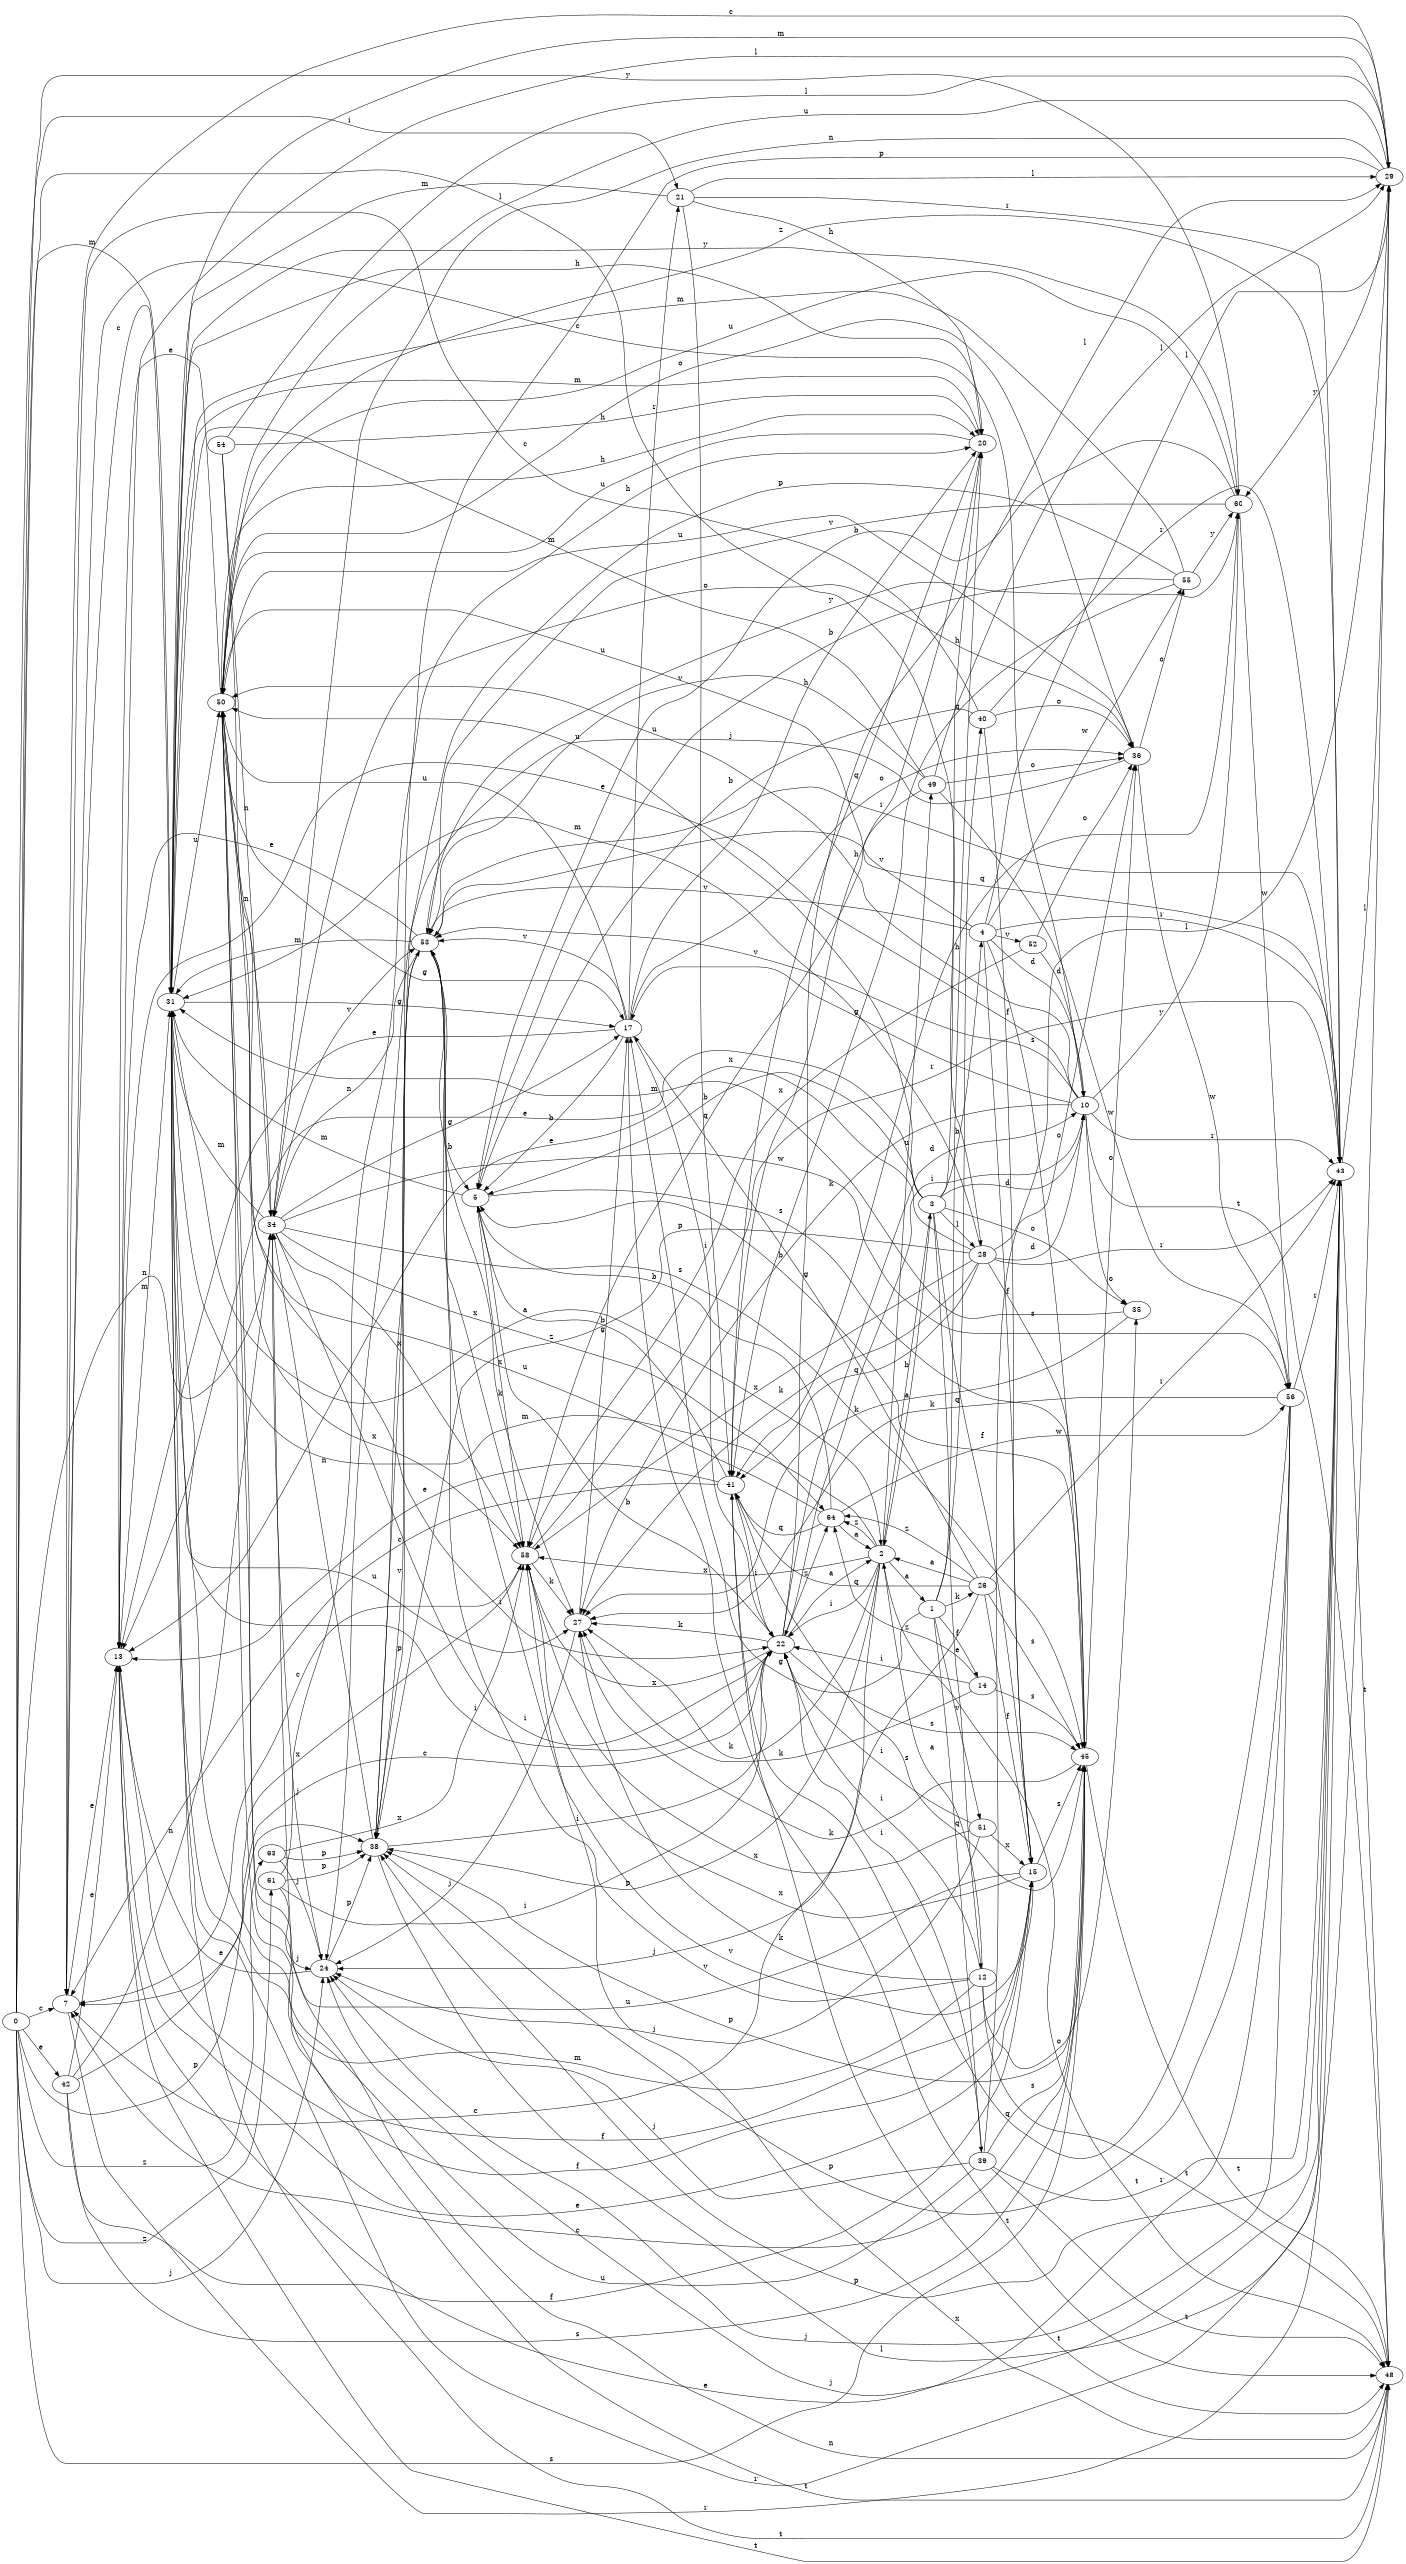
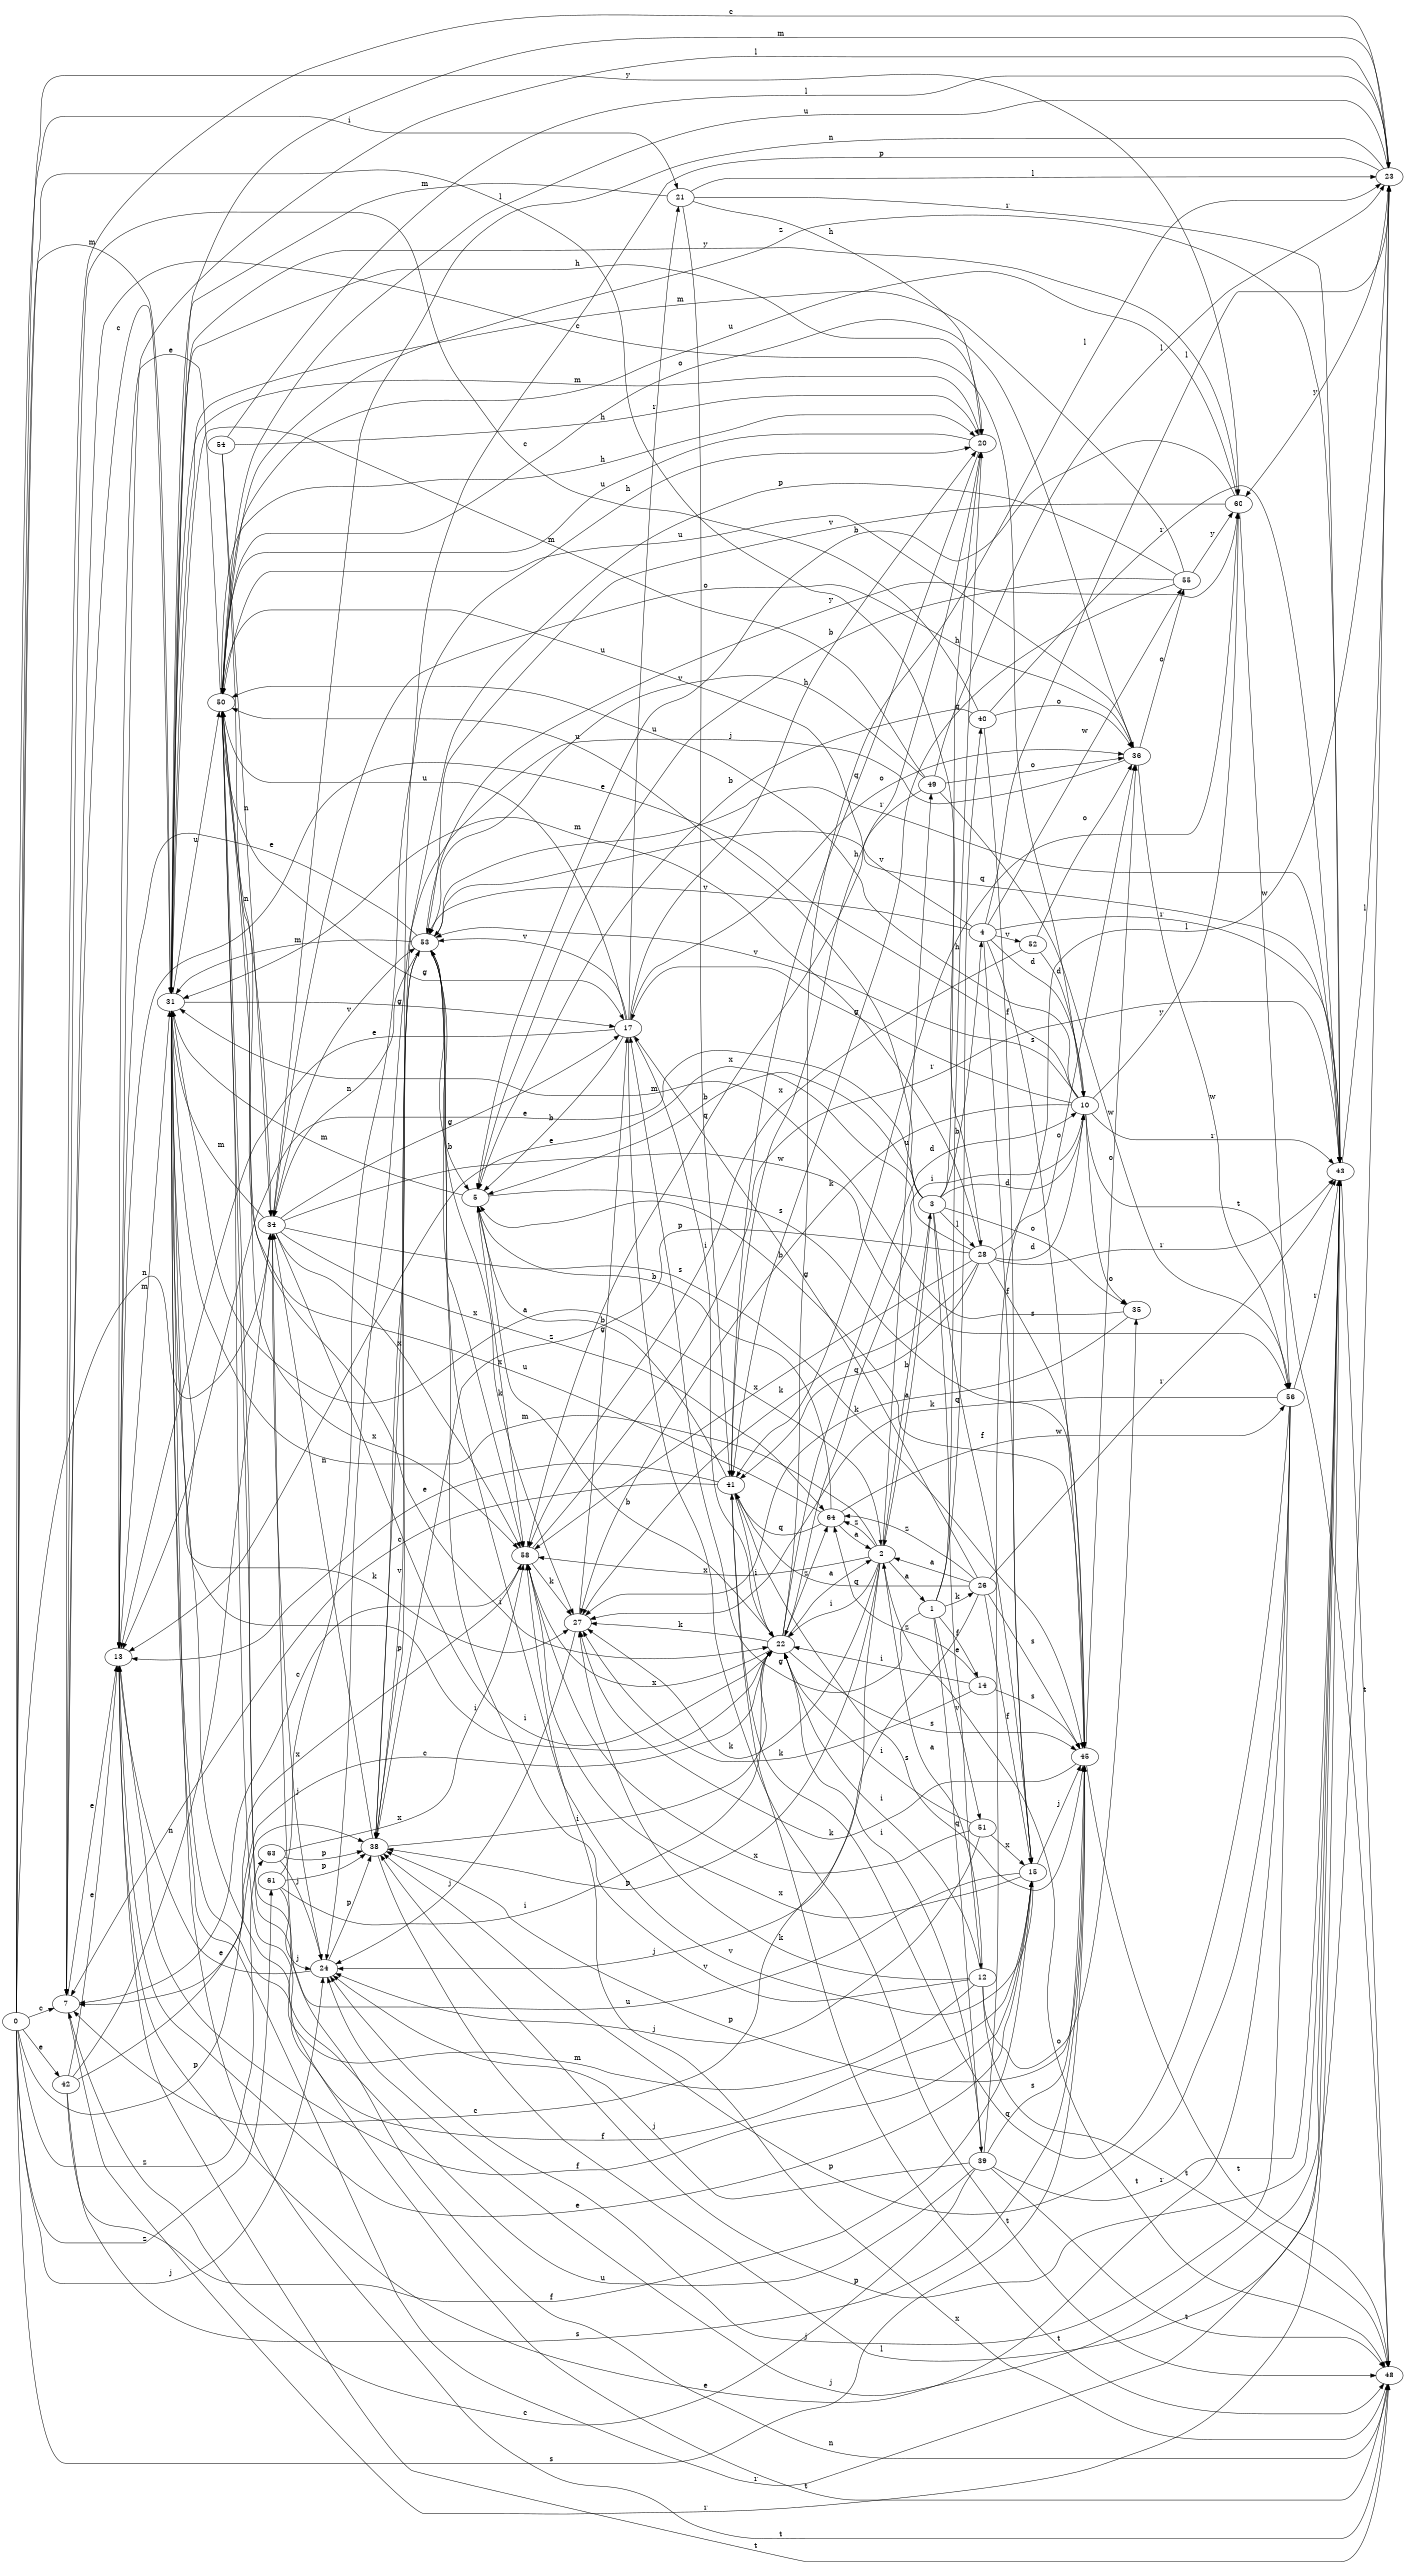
(1389, 177) -> (1389, 177)
(375, 1577) -> (375, 1577)
(1059, 1804) -> (1059, 1804)
(722, 2246) -> (474, 2410)
